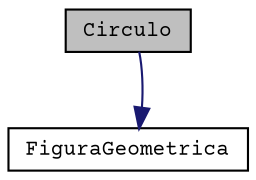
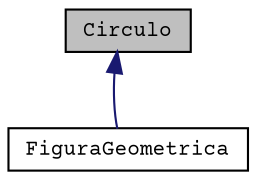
(142, 80) -> (114, 101)
